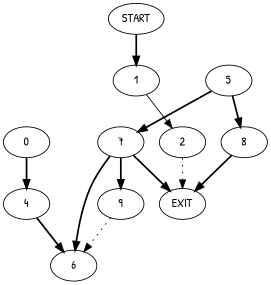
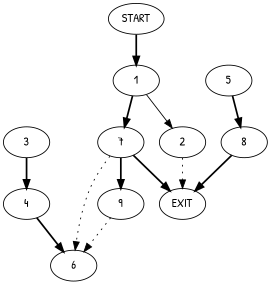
(179, 109) -> (130, 107)
(27, 142) -> (27, 142)
(87, 196) -> (87, 196)
